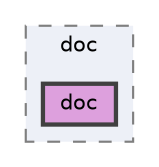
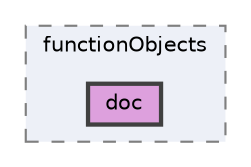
(79, 46) -> (126, 46)
